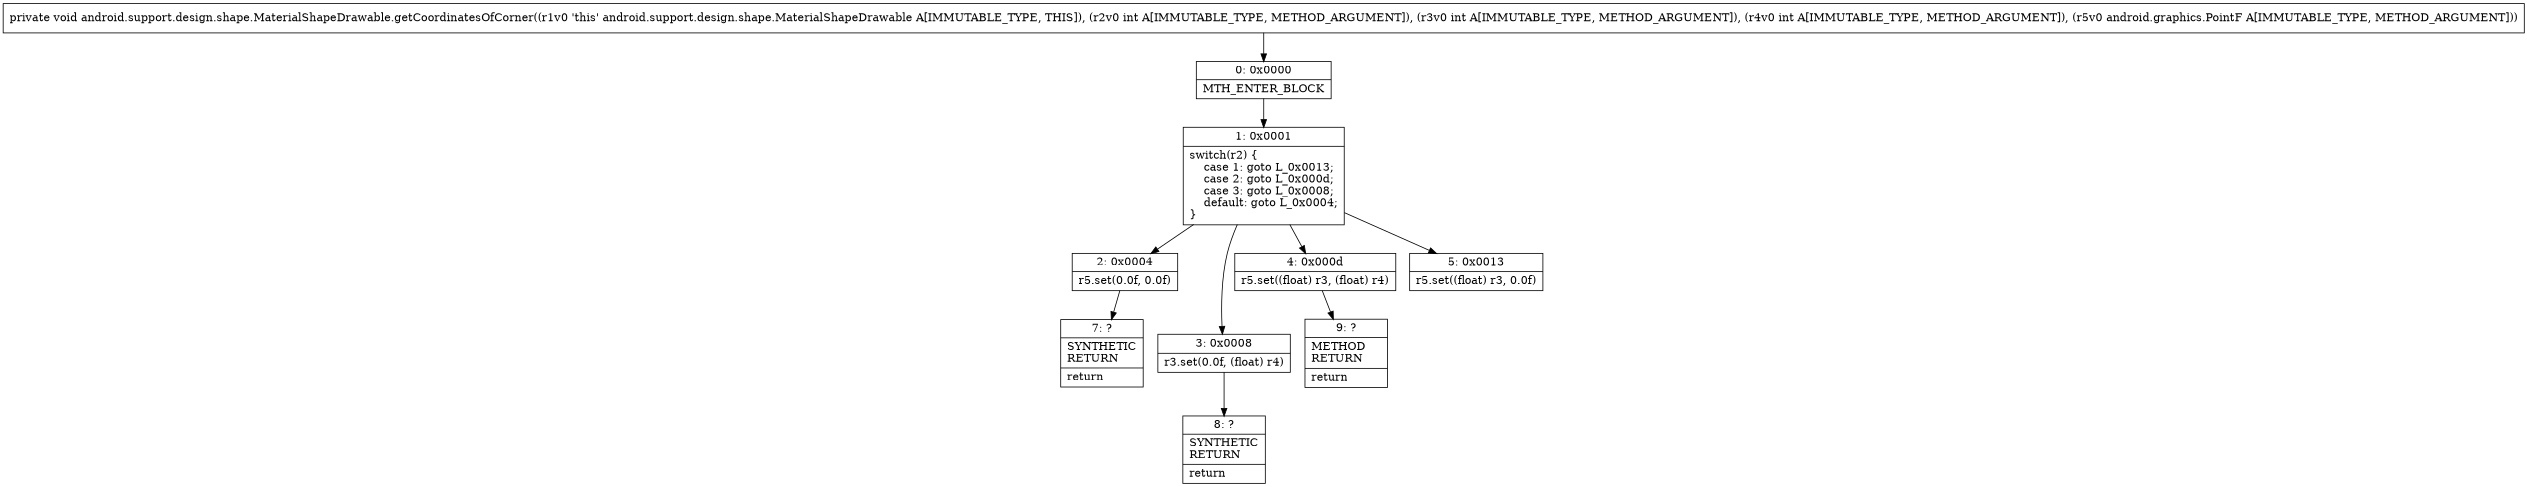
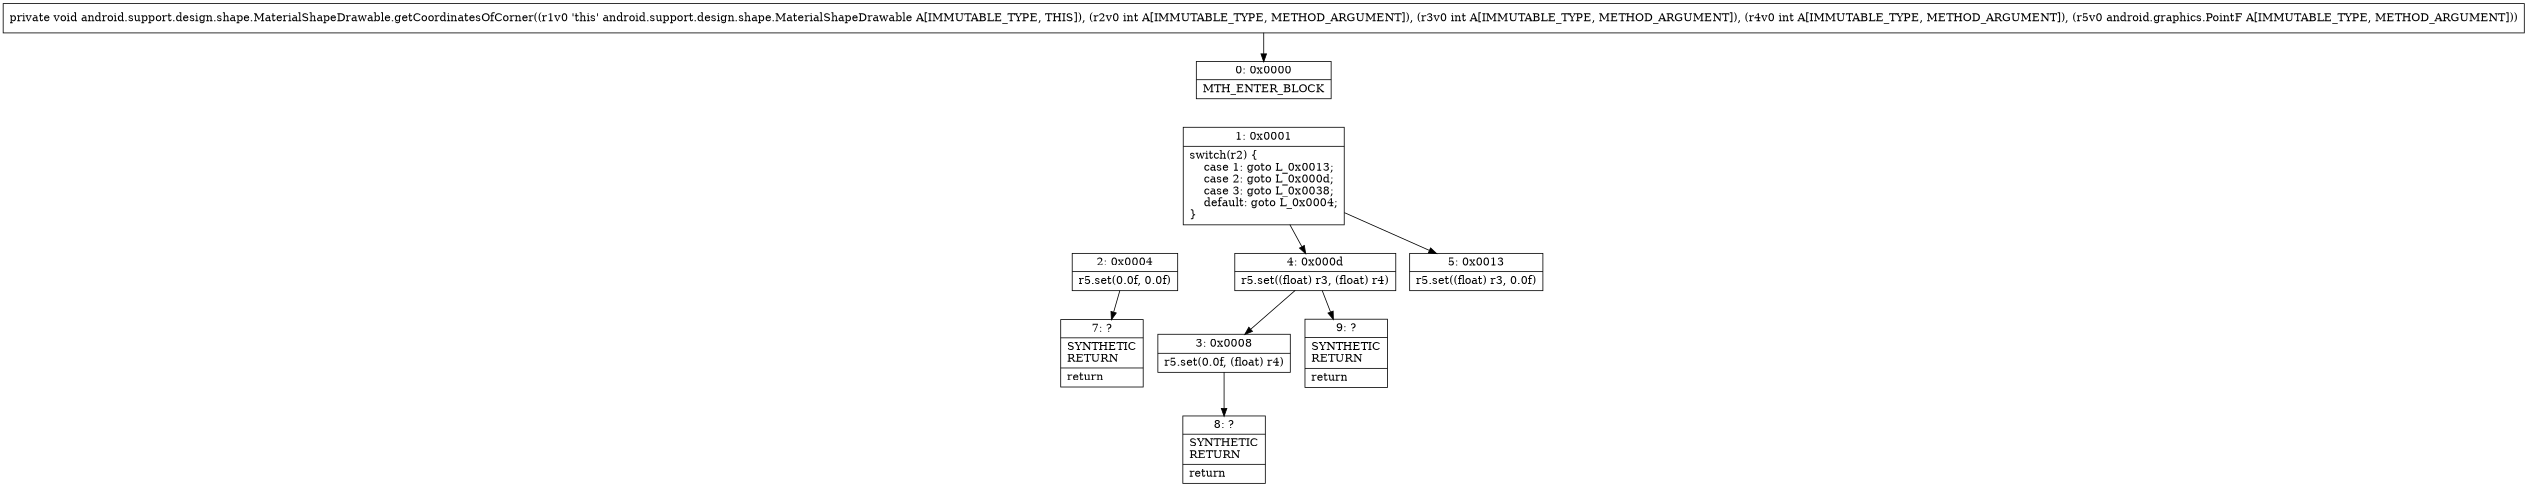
(1264, 109) -> none
(1262, 191) -> (1262, 191)
(1176, 237) -> none
(1224, 274) -> (1273, 310)
(1339, 347) -> (1346, 347)
(1224, 362) -> (1224, 362)
